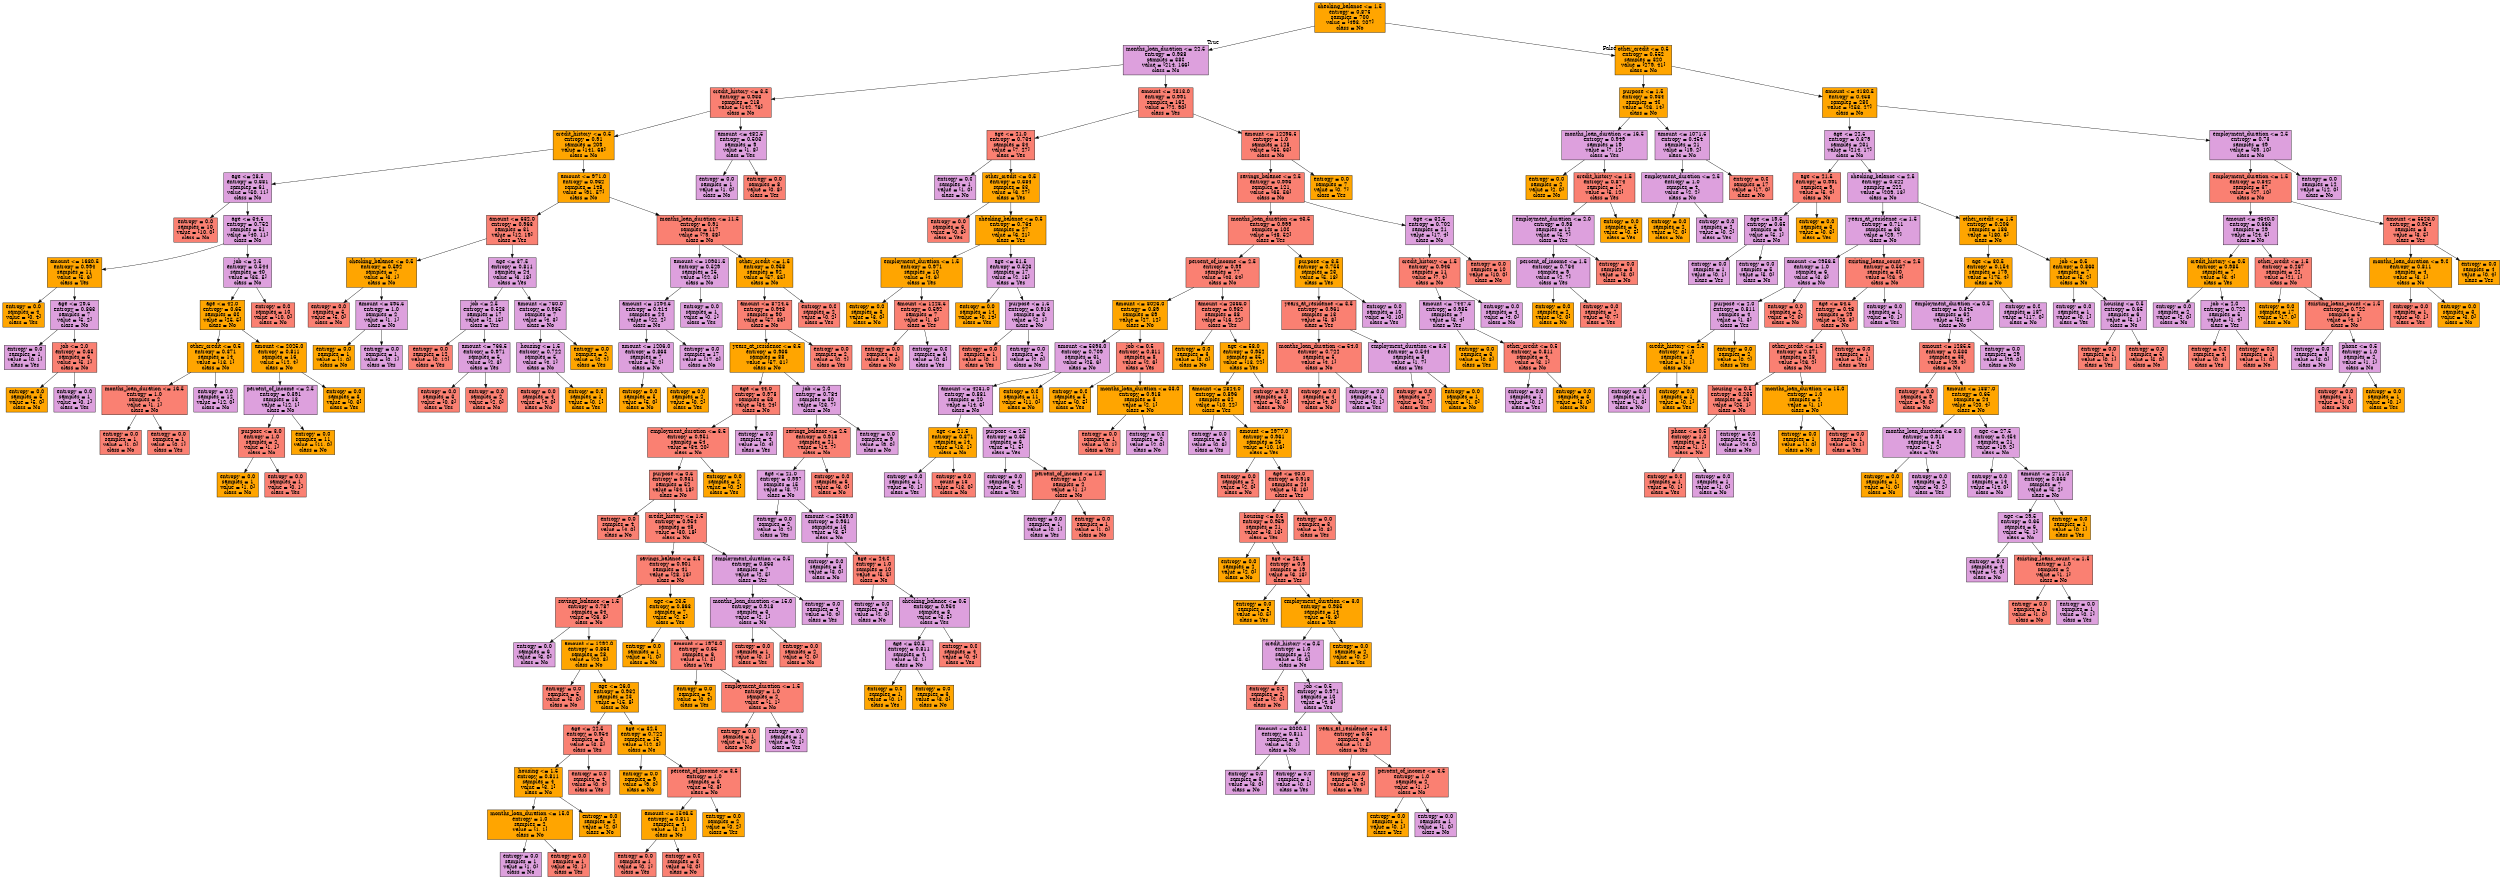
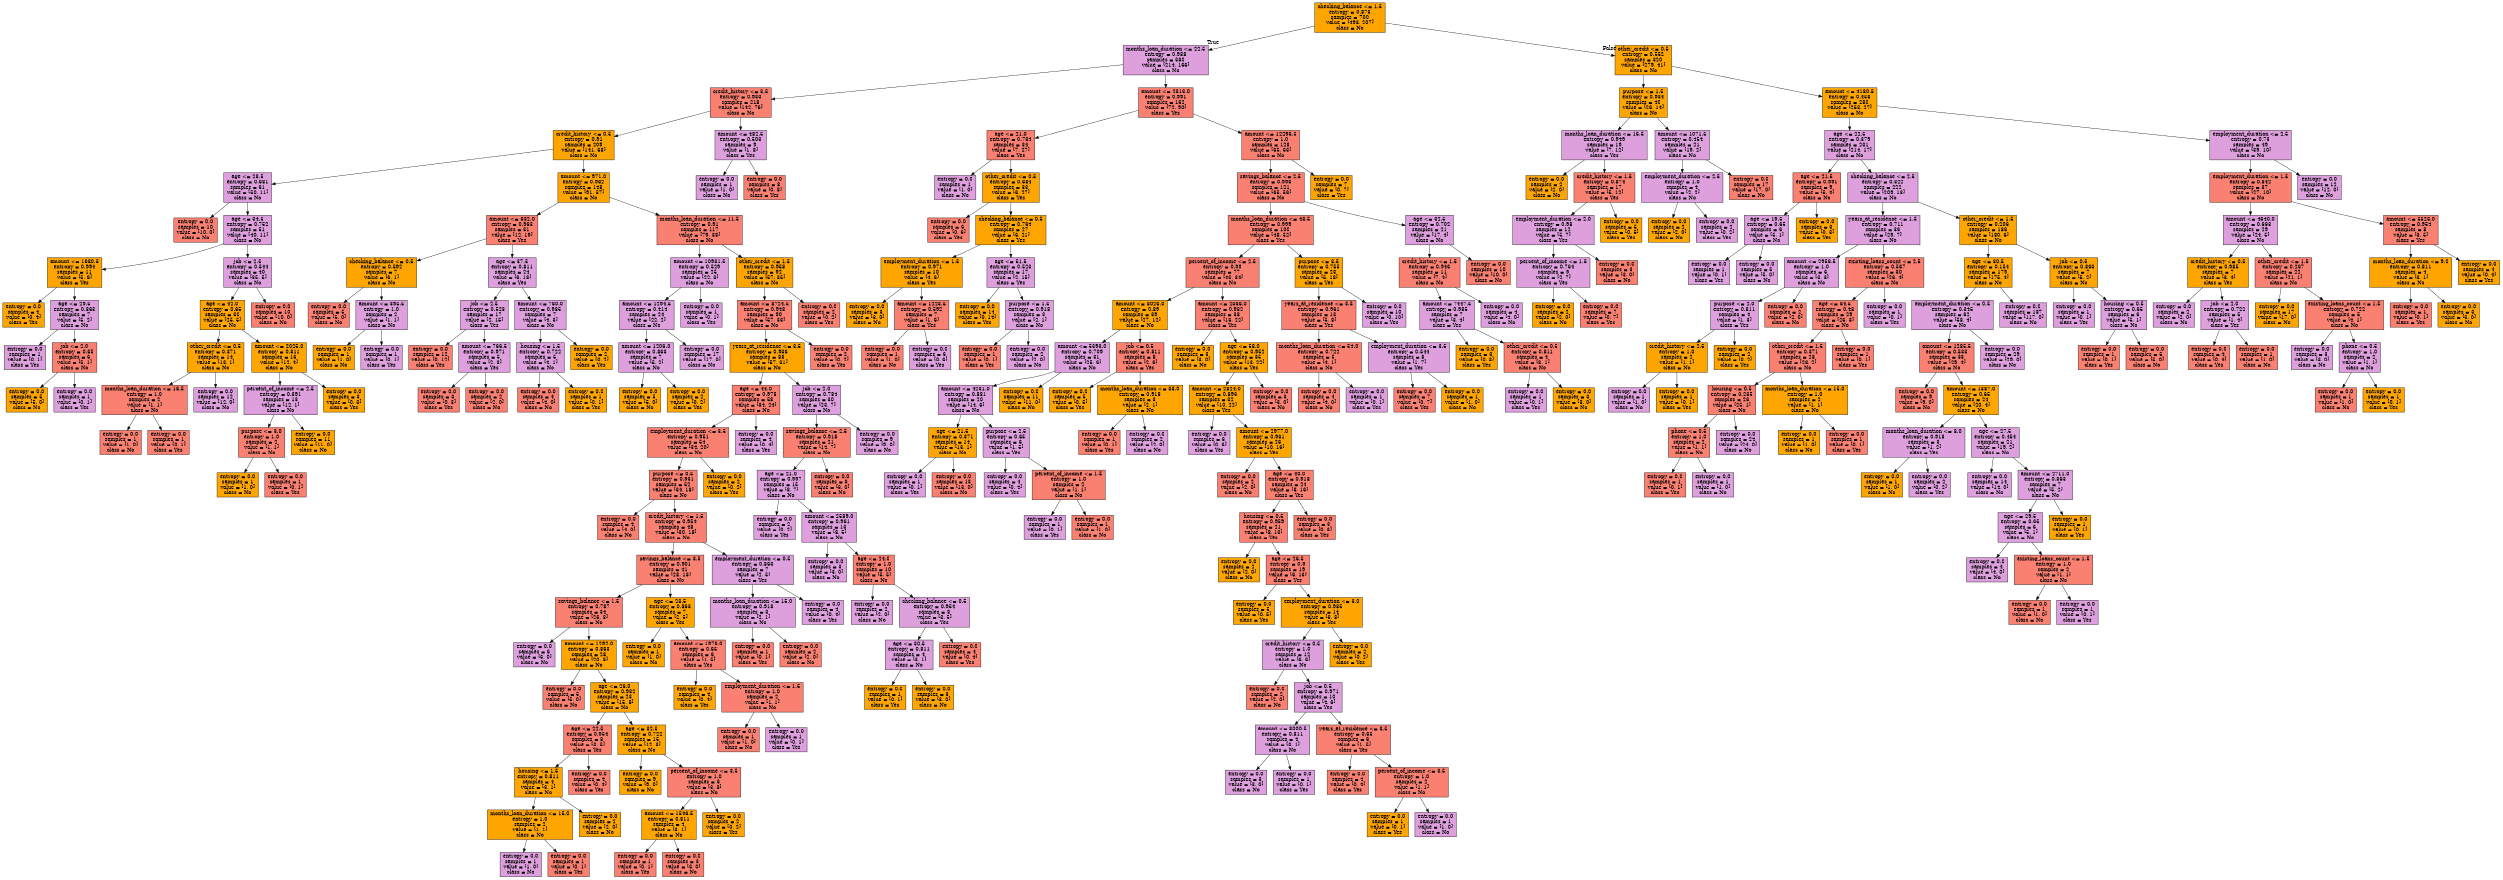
(954, 485) -> (954, 485)
